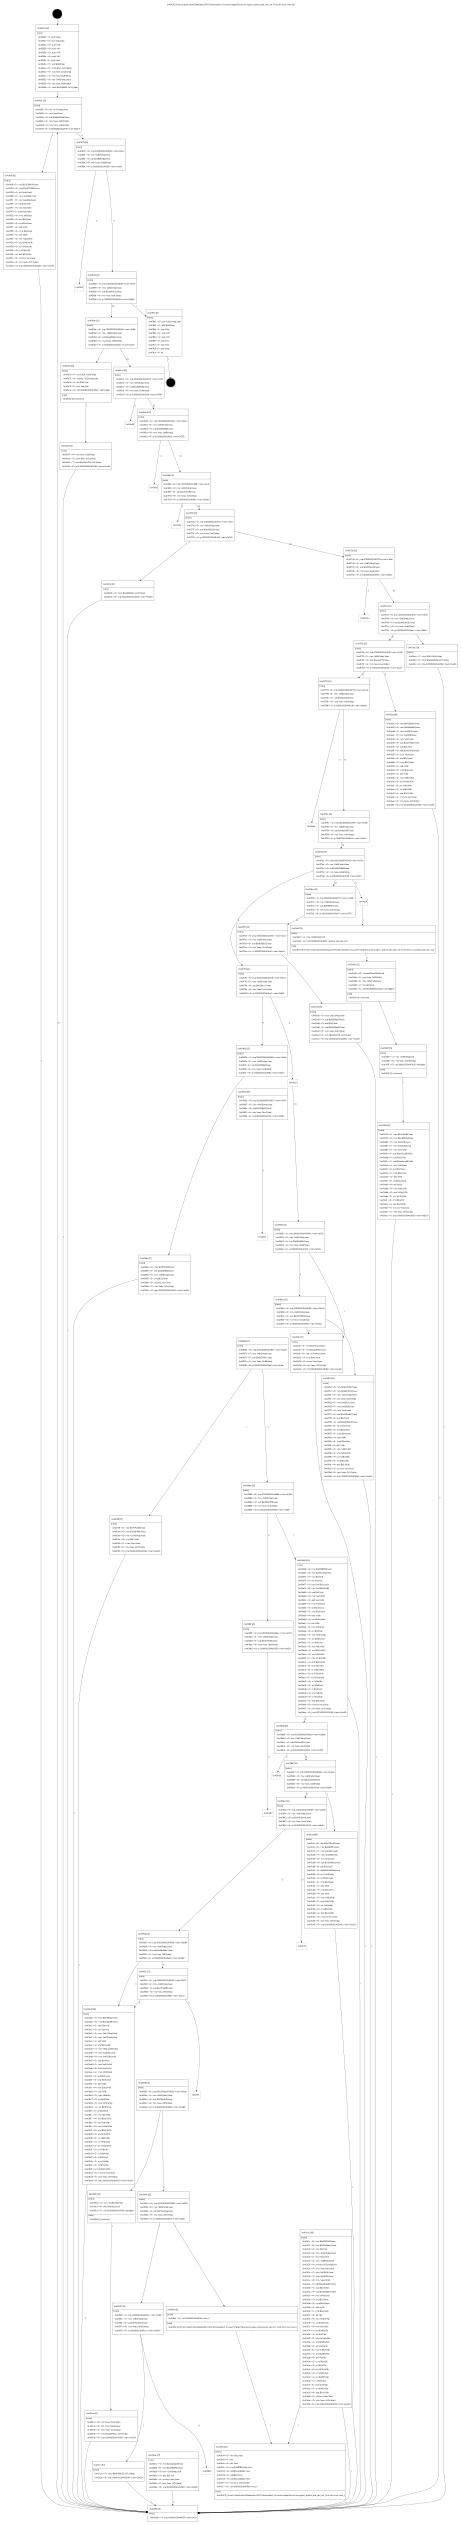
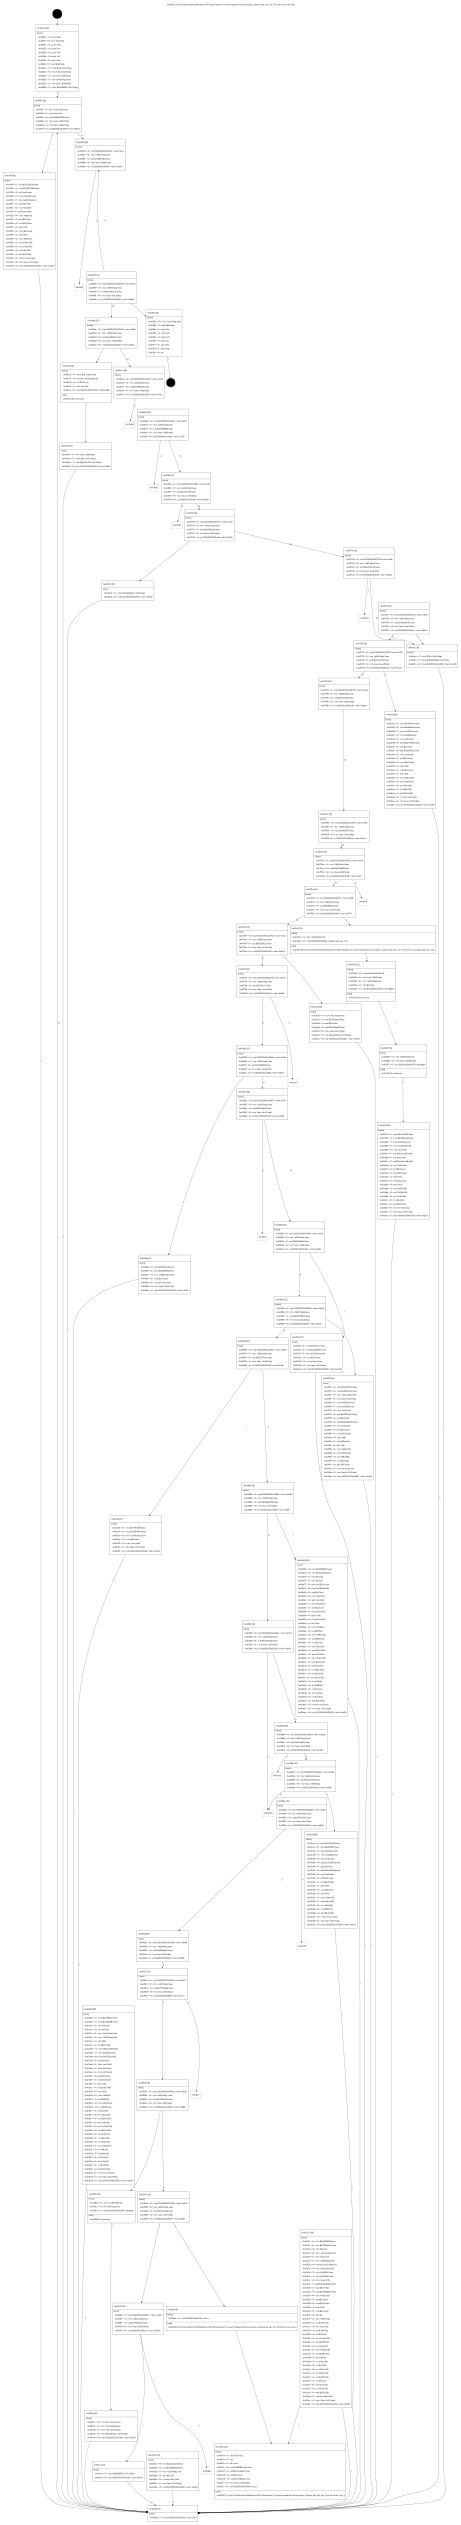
(112, 220) -> (98, 222)
(151, 403) -> none
(386, 590) -> (374, 627)
(311, 827) -> none
(252, 904) -> (262, 960)
(363, 915) -> (346, 921)
none -> (262, 1082)
(296, 1153) -> (275, 1171)
(307, 1330) -> (281, 1332)
(305, 1719) -> (284, 1687)
(306, 1794) -> (275, 1798)
(127, 1982) -> none
(138, 2003) -> (162, 2039)
